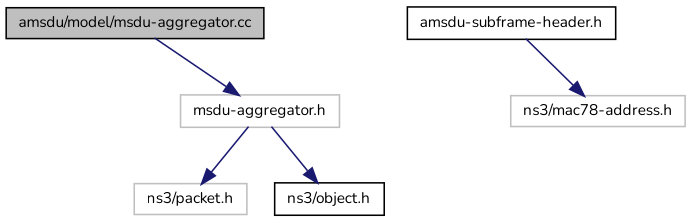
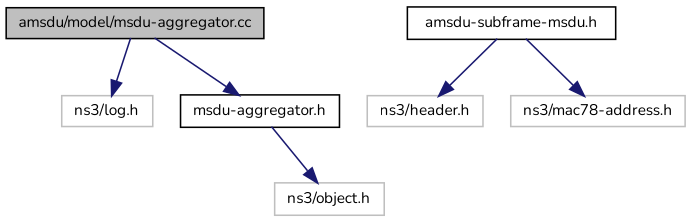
(512, 23) -> (512, 23)
none -> (107, 111)
(260, 111) -> (260, 111)
none -> (425, 111)
(191, 199) -> none
(329, 199) -> (329, 199)
